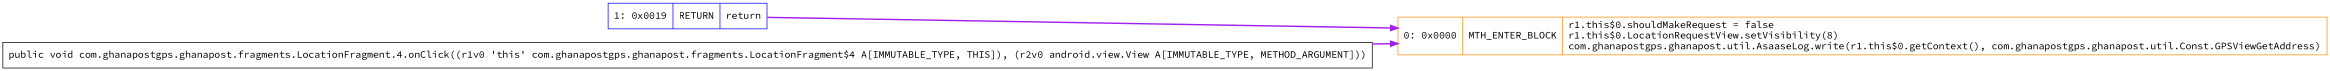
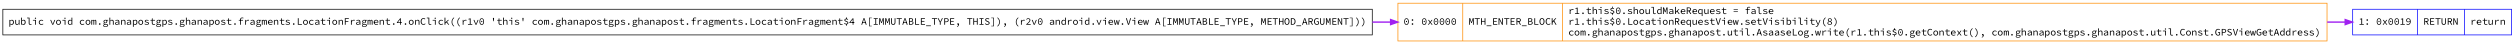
(1079, 23) -> (2336, 22)
